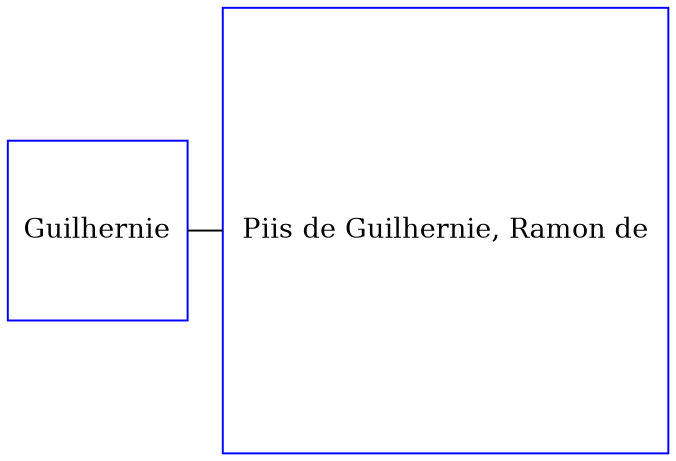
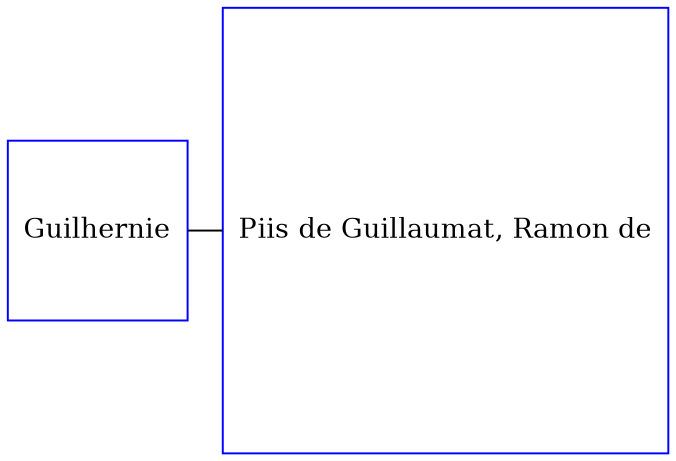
(446, 231) -> (446, 231)
